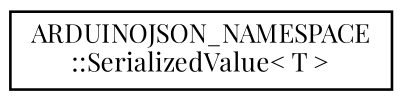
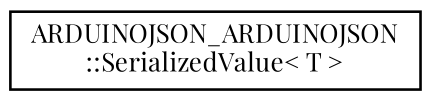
(201, 51) -> (215, 51)
